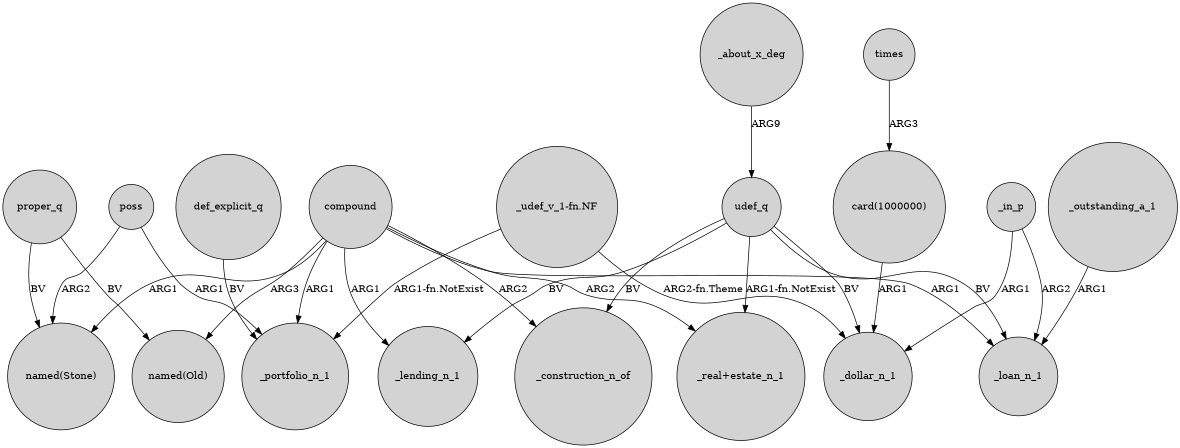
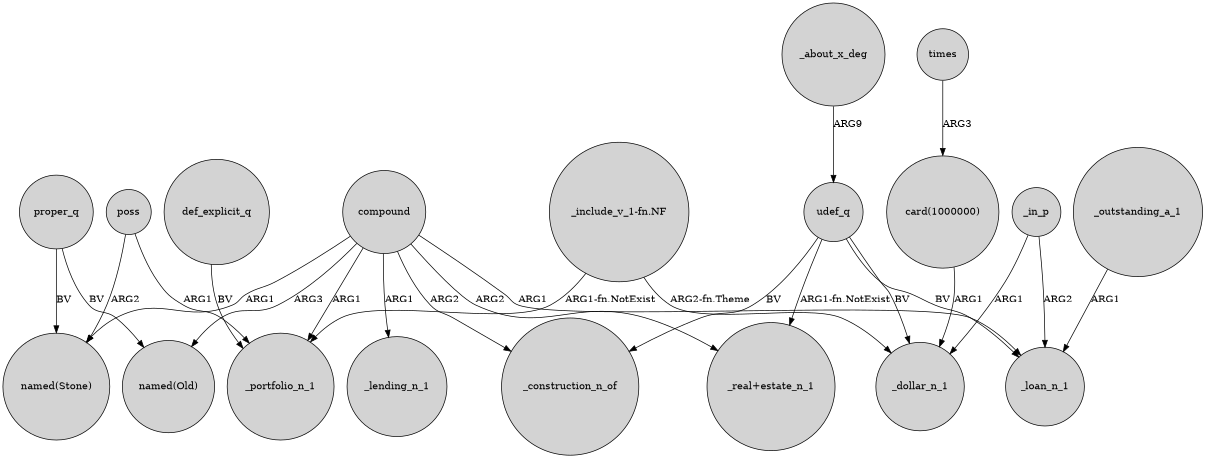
(557, 207) -> (619, 212)
(630, 269) -> none
